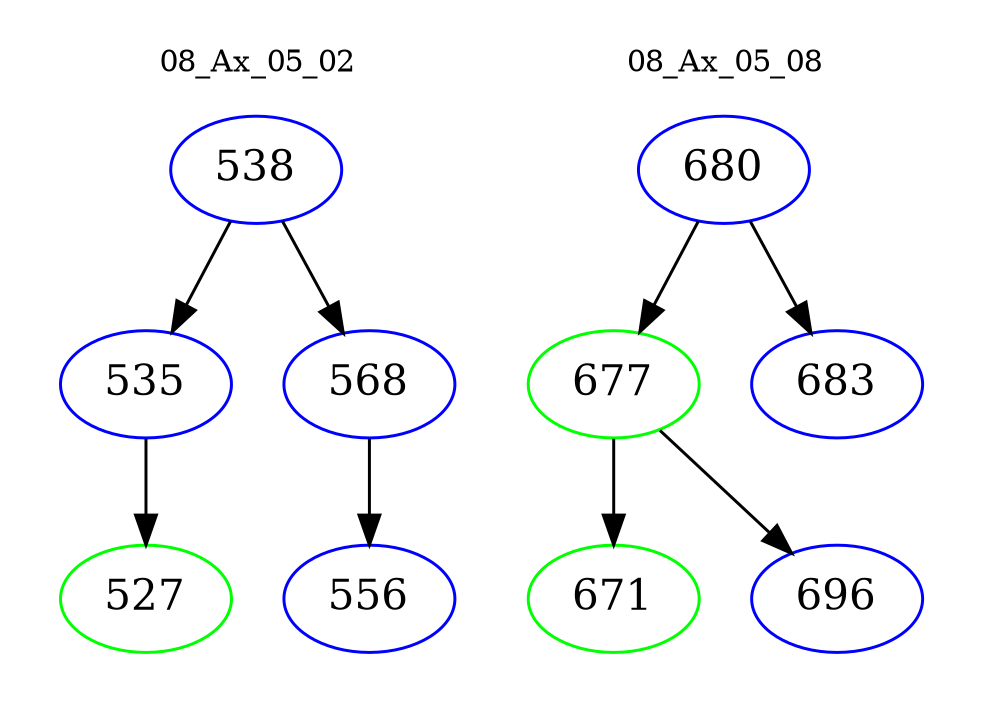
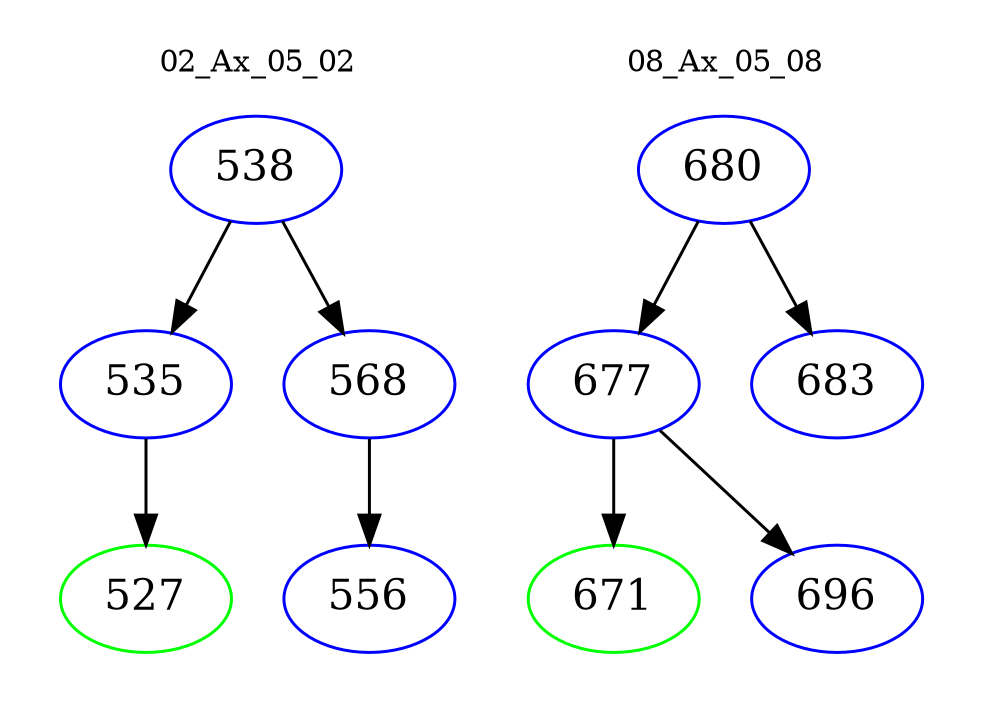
(258, 64) -> (258, 64)
(614, 384) -> (614, 384)
